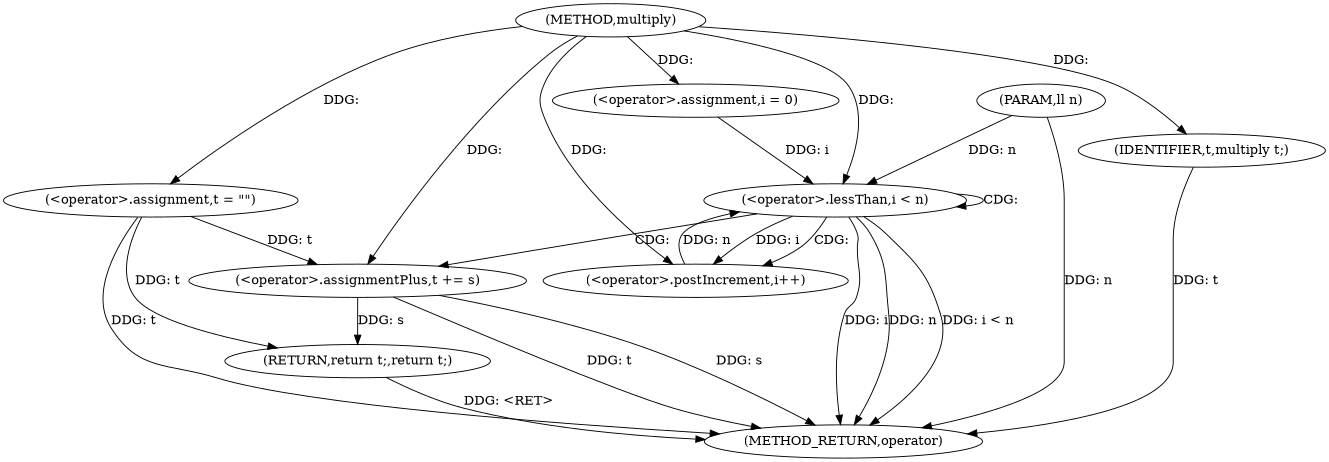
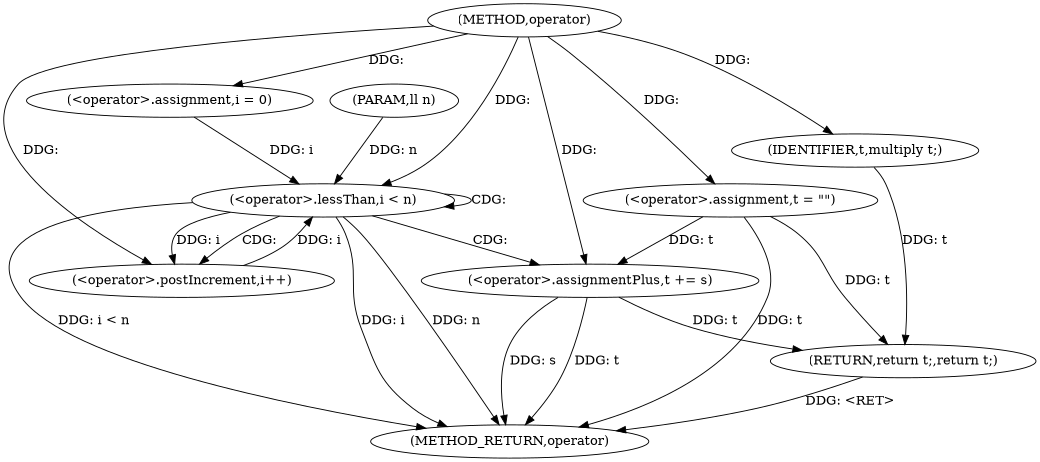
(611, 20) -> (525, 20)
(707, 241) -> (319, 241)
(1064, 315) -> none
(381, 321) -> (715, 321)
(1170, 372) -> (903, 248)
